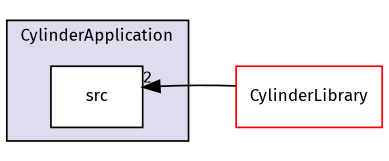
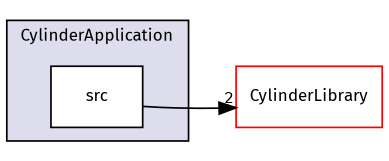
(200, 85) -> (177, 108)
